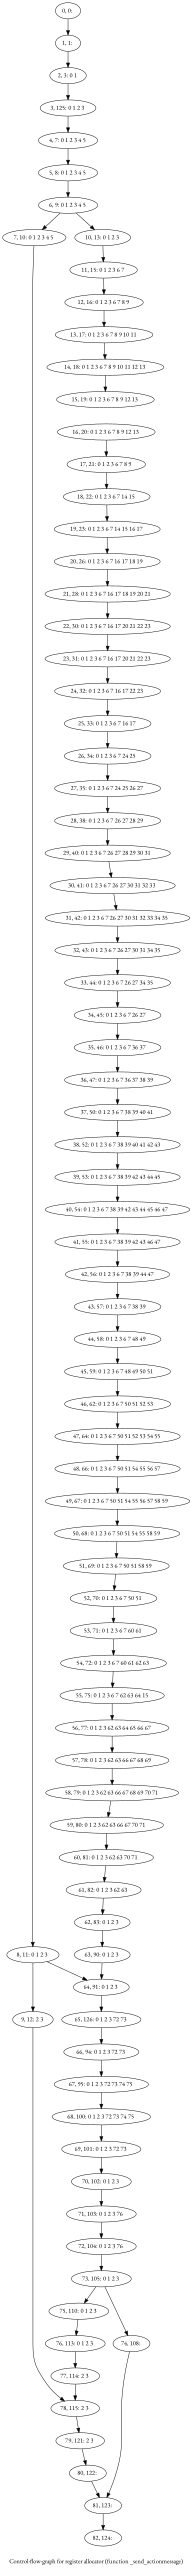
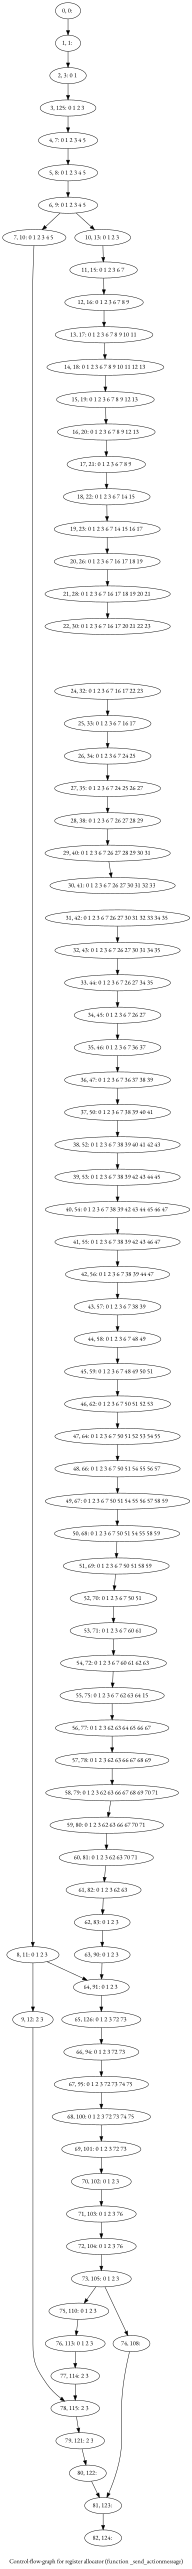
none -> (106, 414)
(108, 659) -> none
(115, 900) -> none
